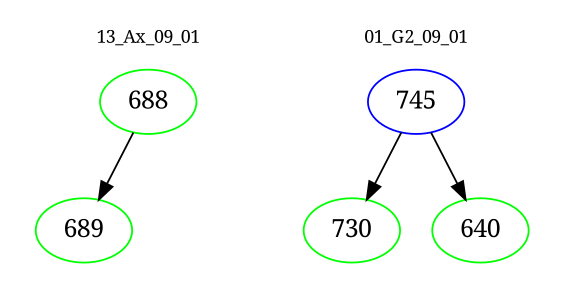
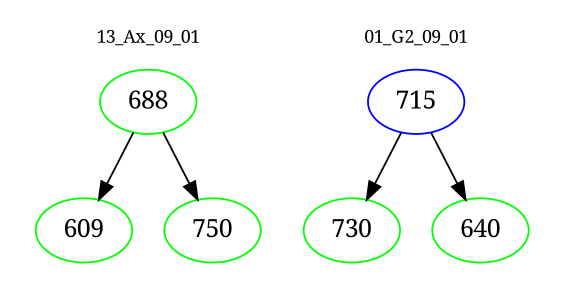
(416, 102) -> (416, 102)
(84, 230) -> (84, 230)
none -> (213, 230)
